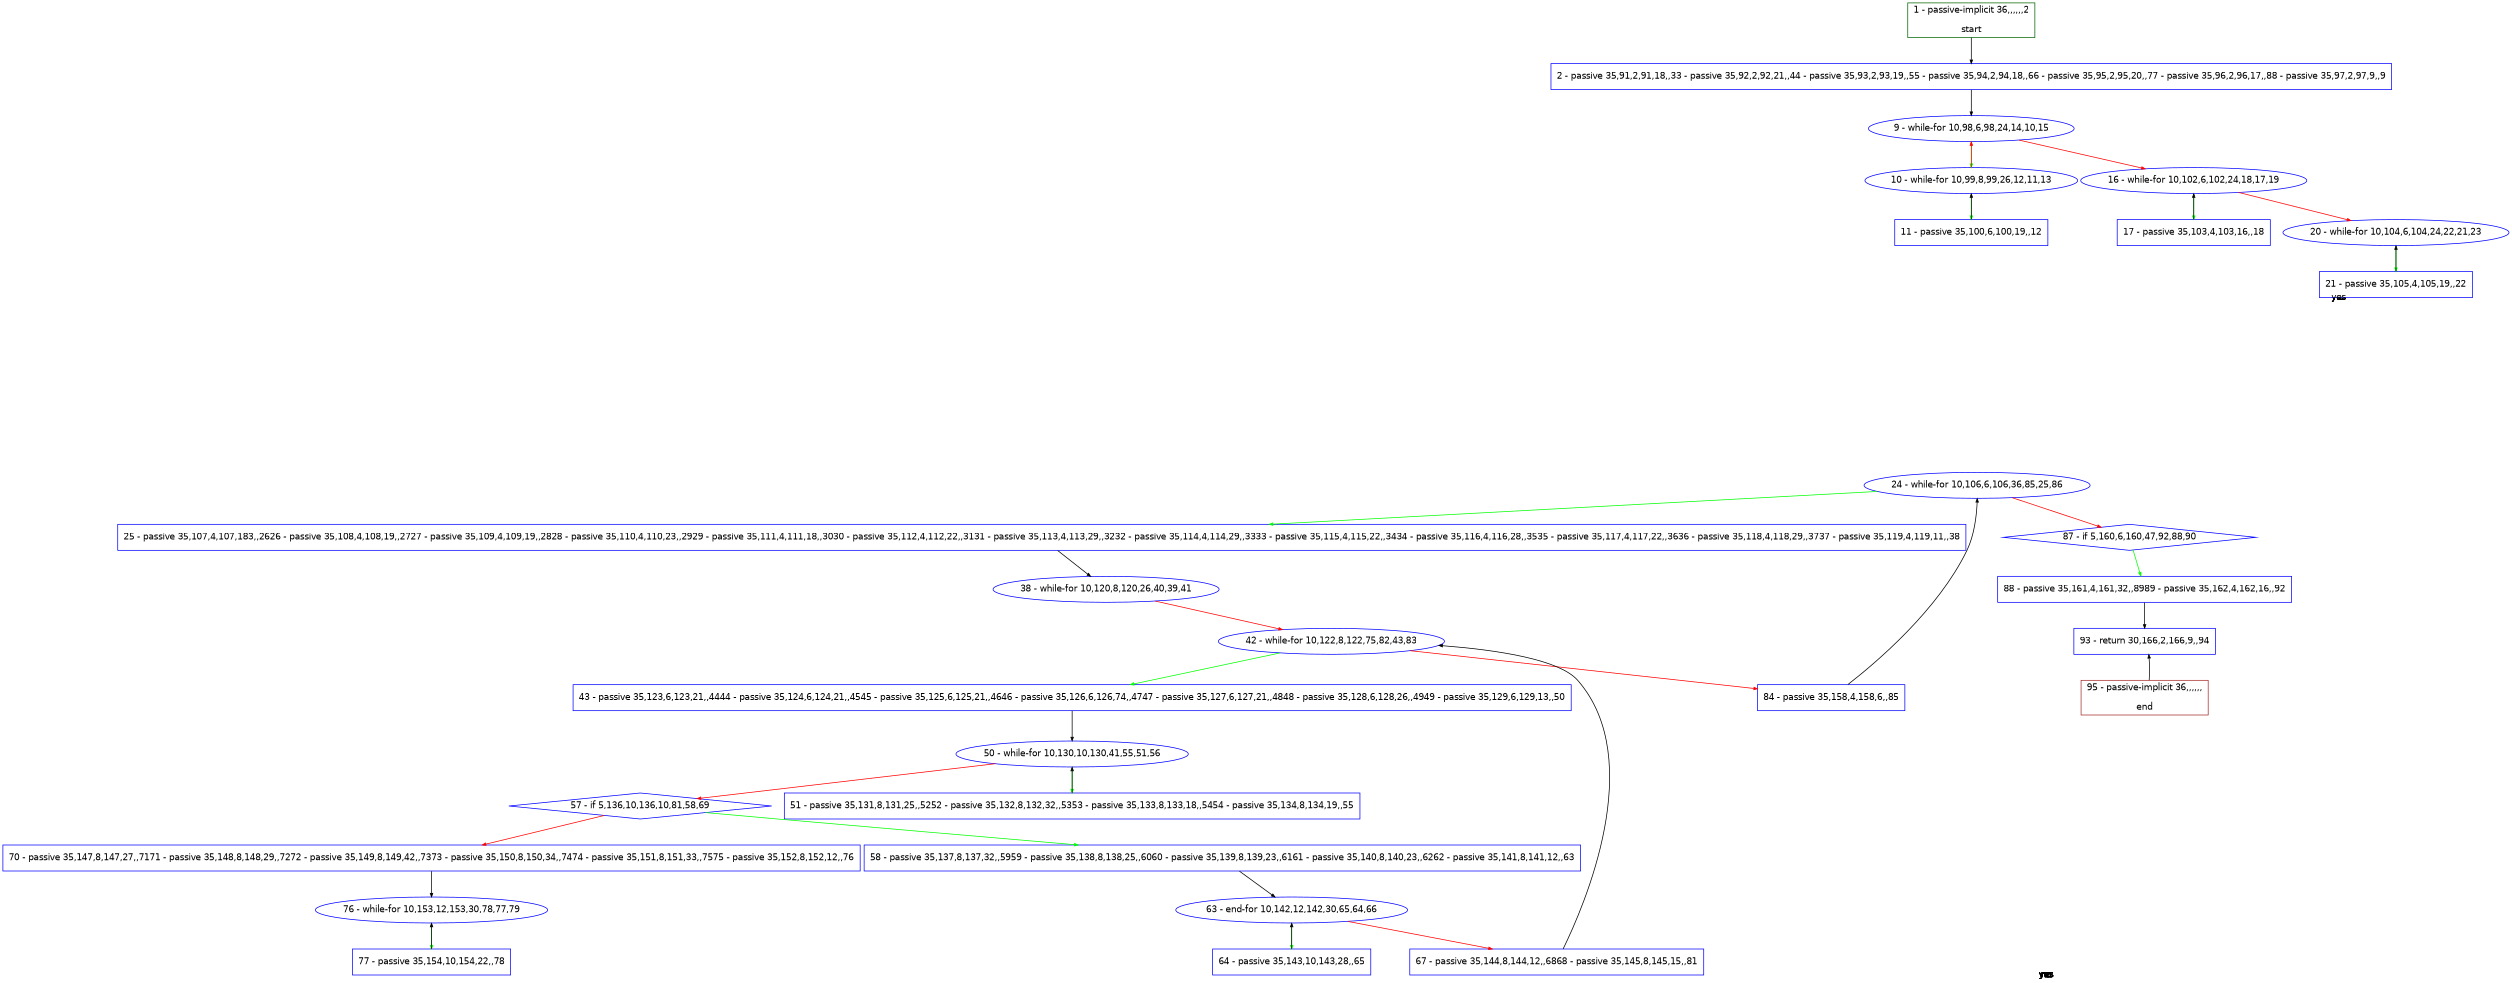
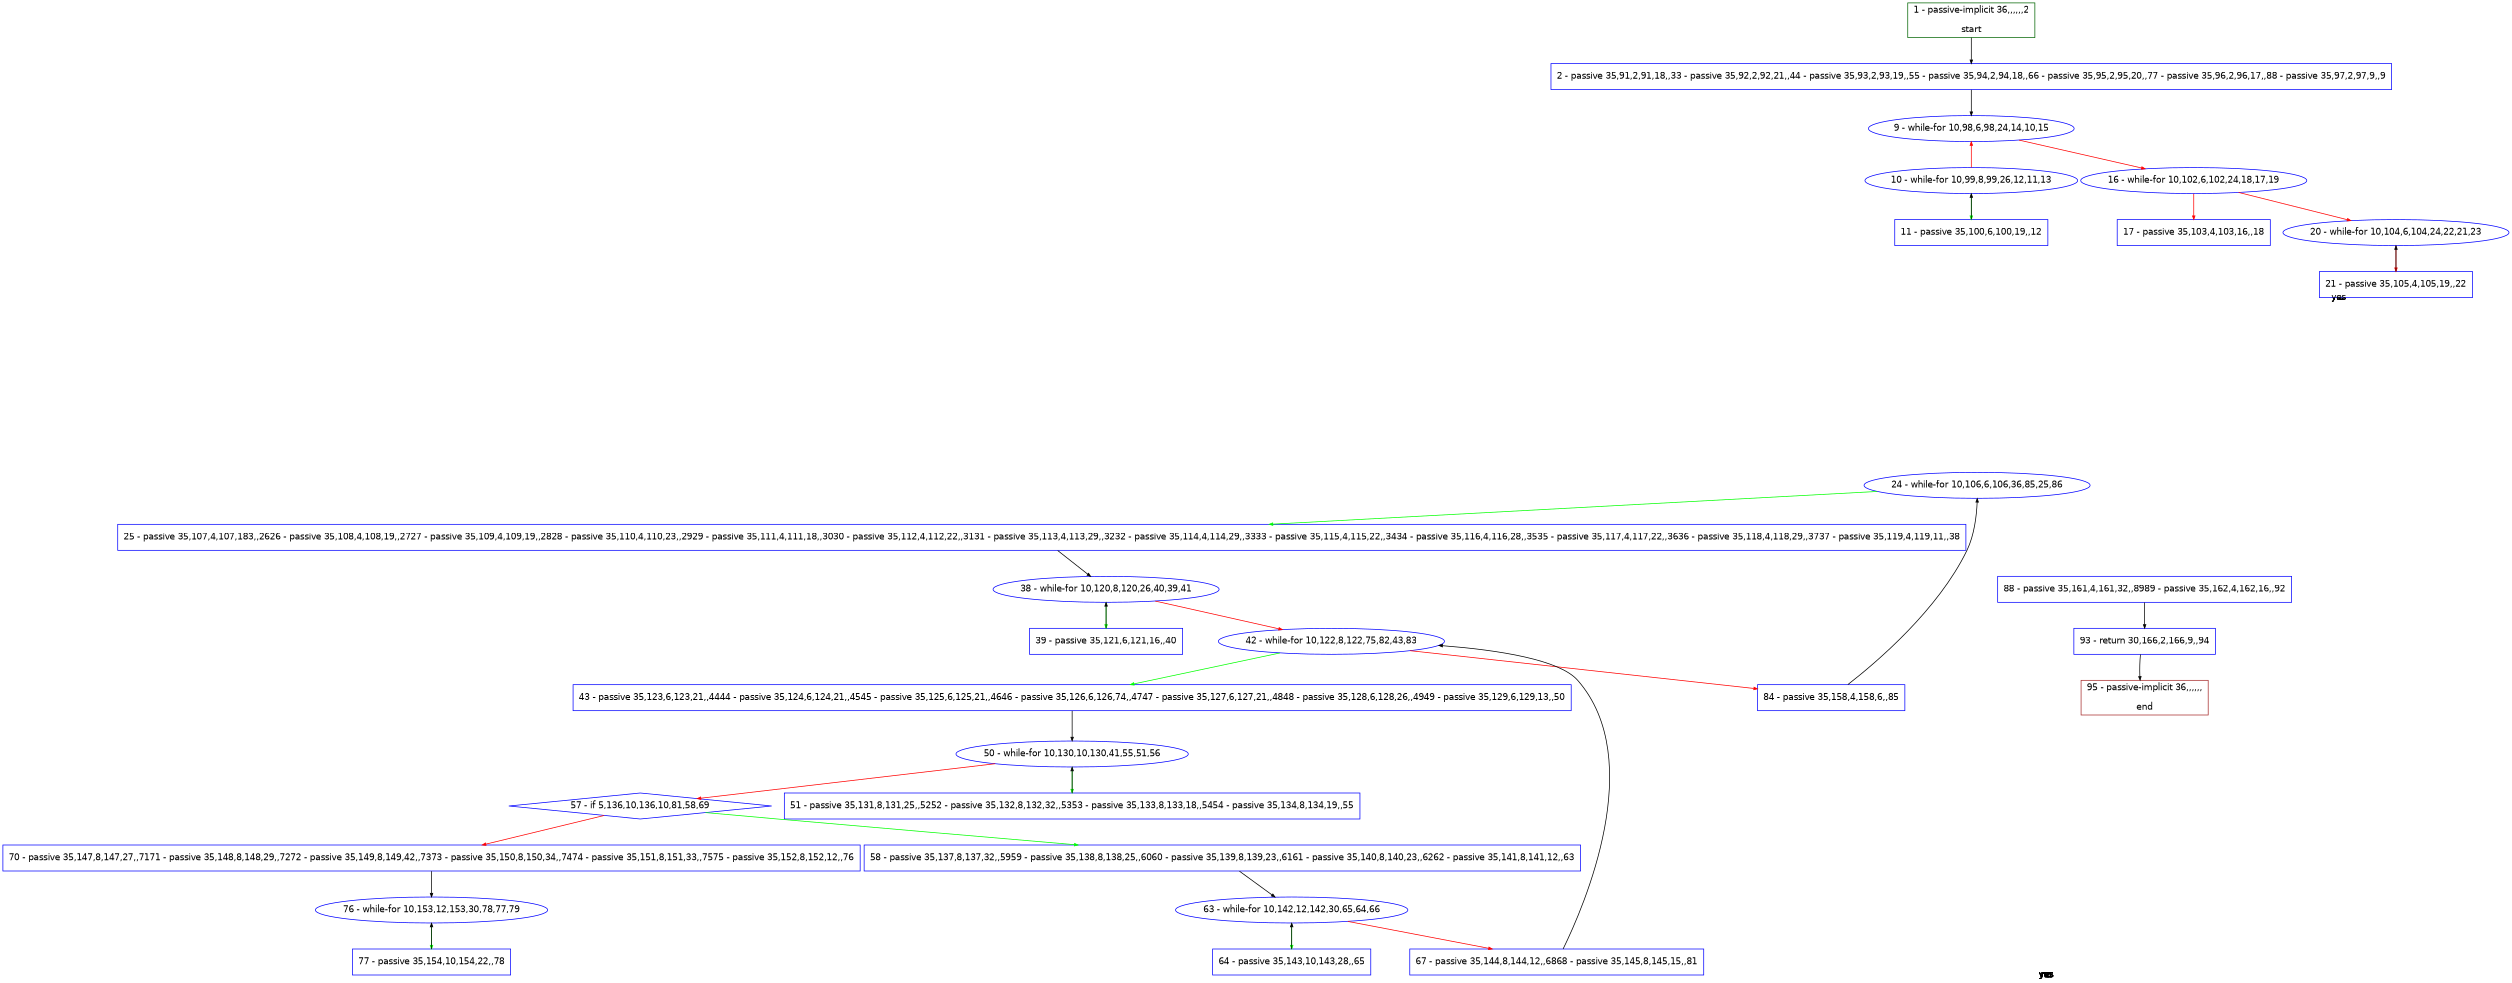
(1971, 153) -> none
(2194, 205) -> (2194, 205)
(2194, 208) -> none
(2396, 257) -> (2396, 257)
(2129, 537) -> none
none -> (1106, 641)
(2150, 669) -> (2140, 665)
(1292, 910) -> (1292, 910)
